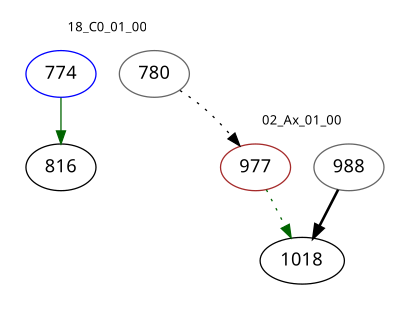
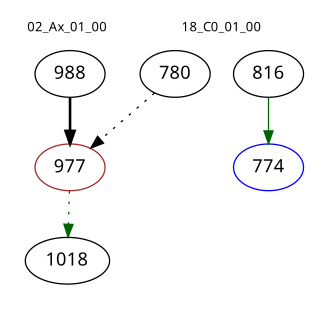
(154, 74) -> (175, 74)
(61, 114) -> (269, 114)
(349, 167) -> (70, 74)
(329, 208) -> (70, 114)
